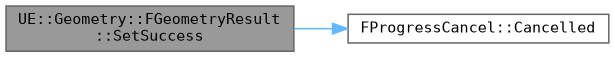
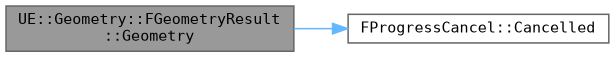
(150, 29) -> (150, 29)
